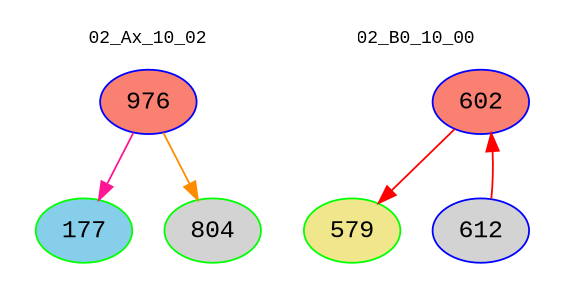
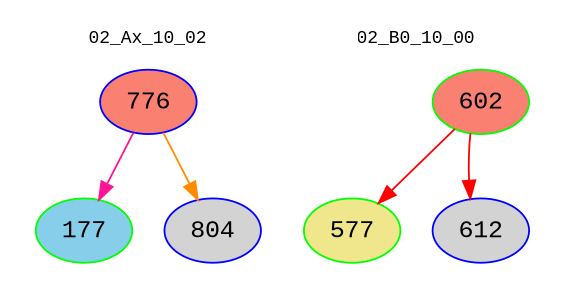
(148, 102) -> (148, 102)
(481, 102) -> (481, 102)
(493, 175) -> (469, 157)
(213, 231) -> (213, 231)
(352, 231) -> (352, 231)
